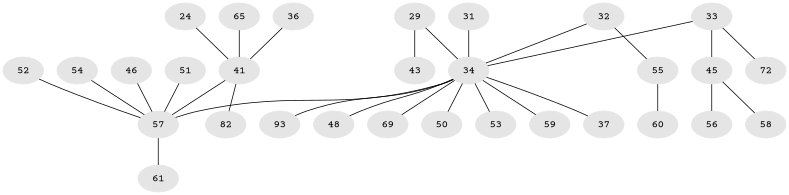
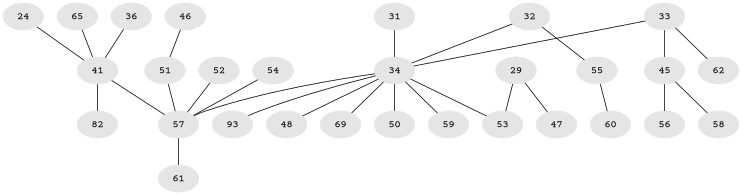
(442, 43) -> (509, 98)
(415, 70) -> (556, 124)
(766, 70) -> (718, 70)
(145, 98) -> (175, 43)
(604, 124) -> none
